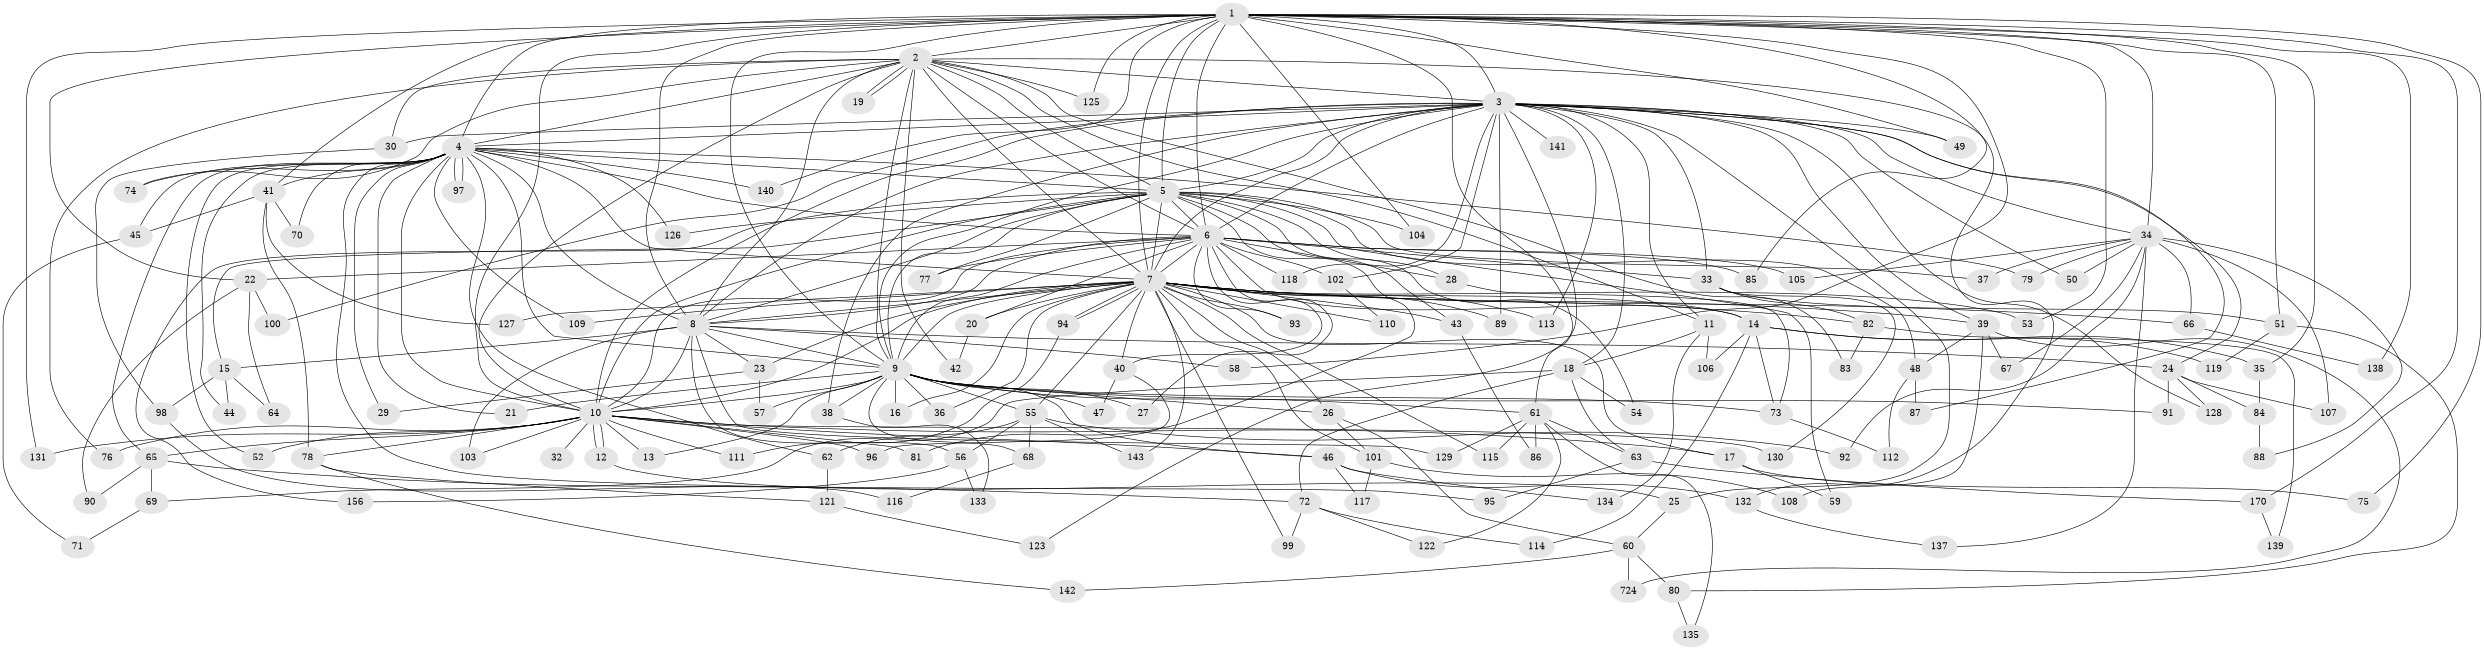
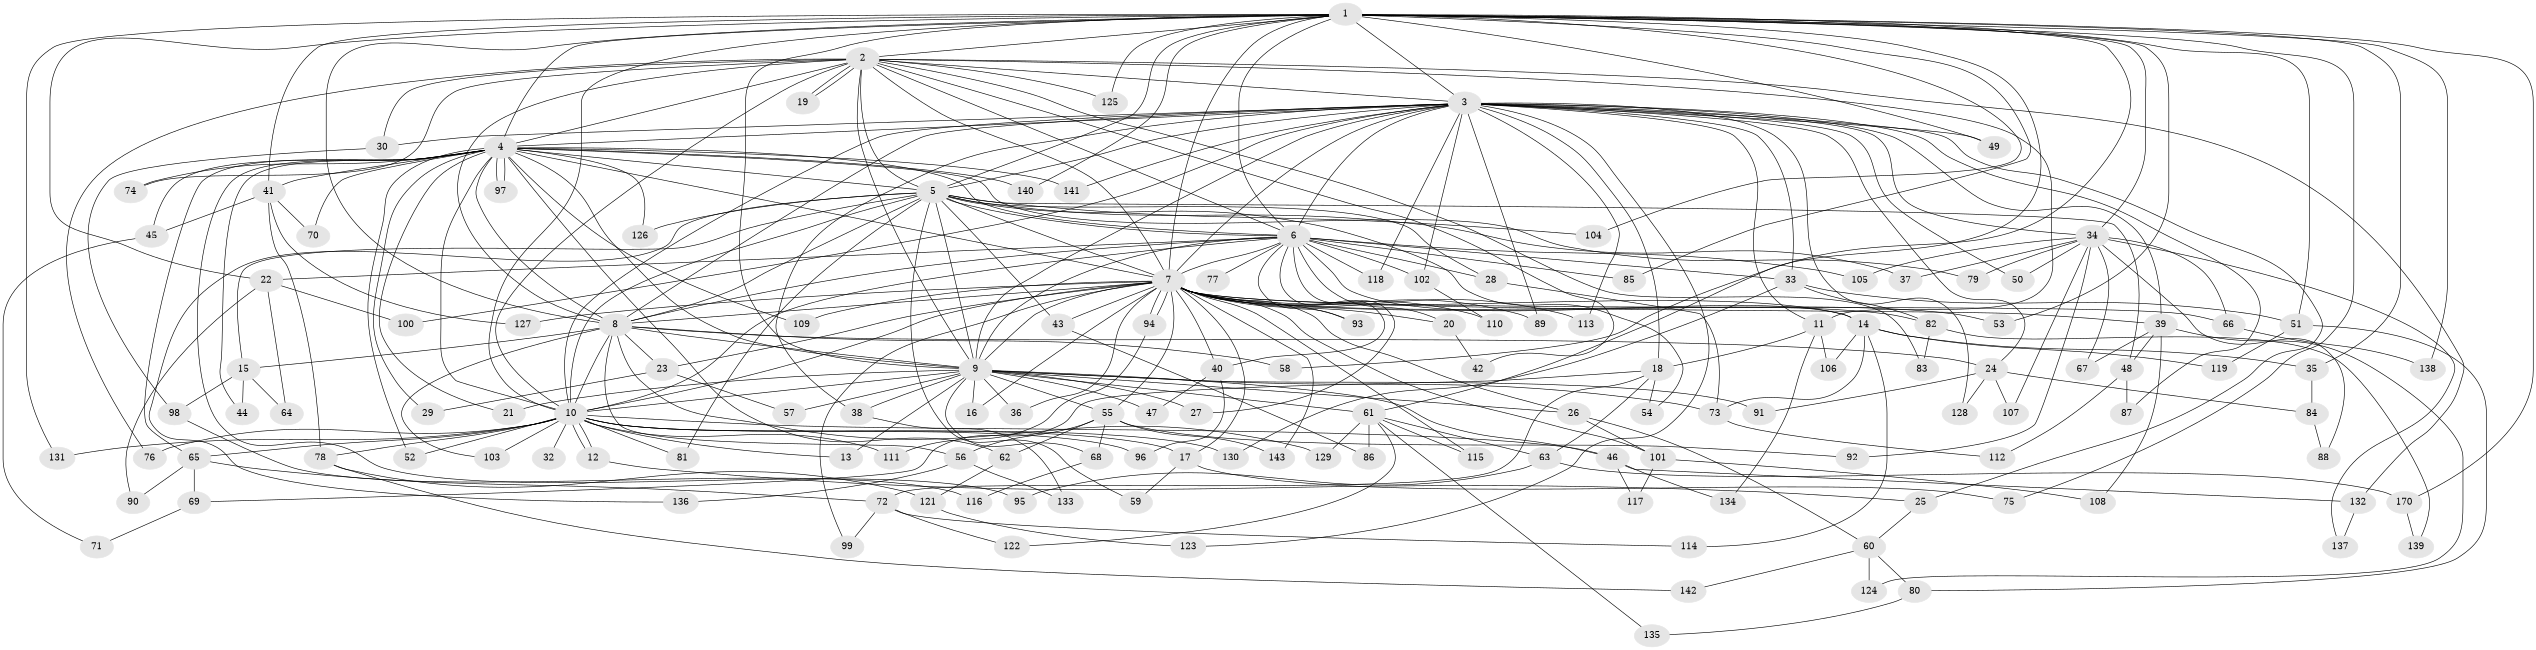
none -> (898, 162)
(1045, 239) -> none
(355, 503) -> (681, 503)
(1629, 591) -> (1869, 591)
